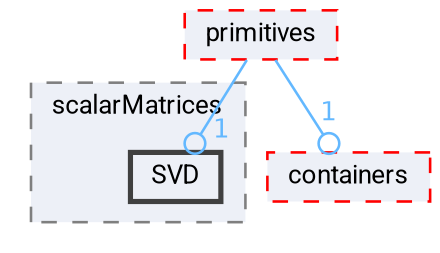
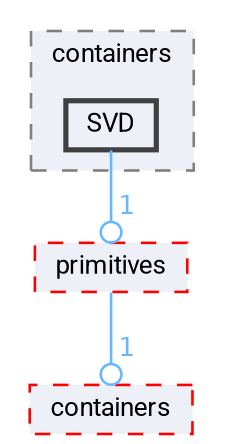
(223, 99) -> (111, 186)
(138, 107) -> (112, 56)
